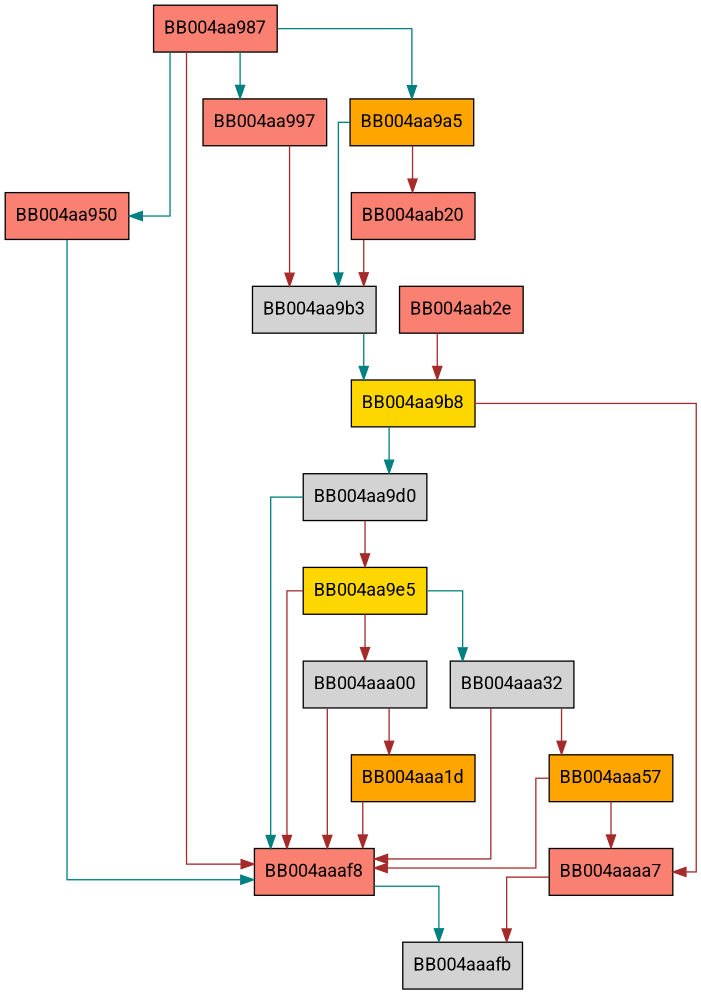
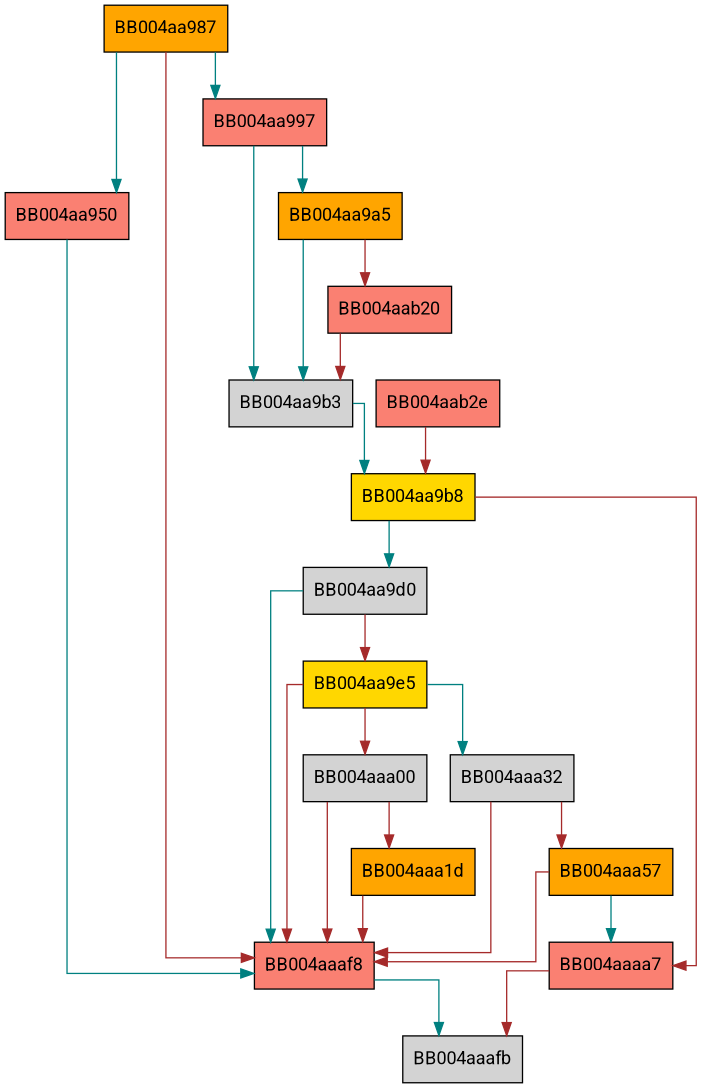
(215, 29) -> (166, 29)
(373, 29) -> (303, 163)
(290, 210) -> (254, 256)
(611, 818) -> (611, 912)
